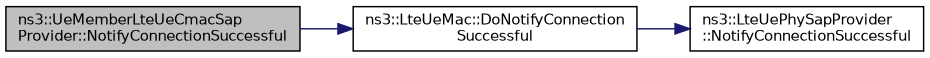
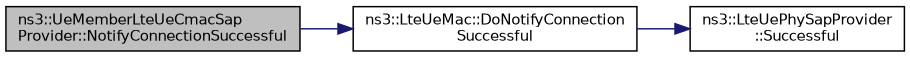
(807, 29) -> (797, 29)
